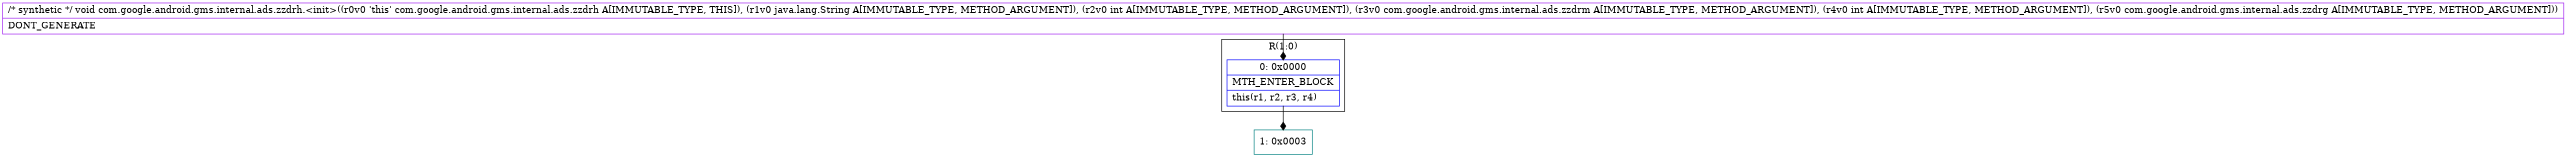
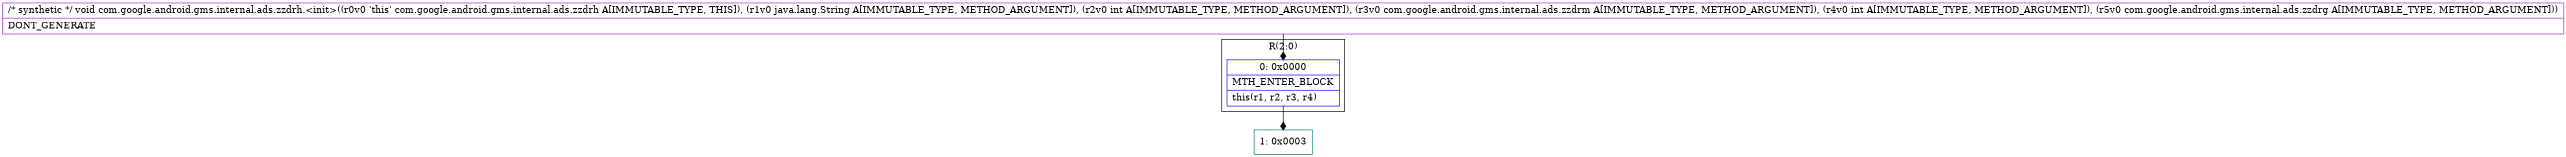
(1283, 47) -> (1283, 47)
